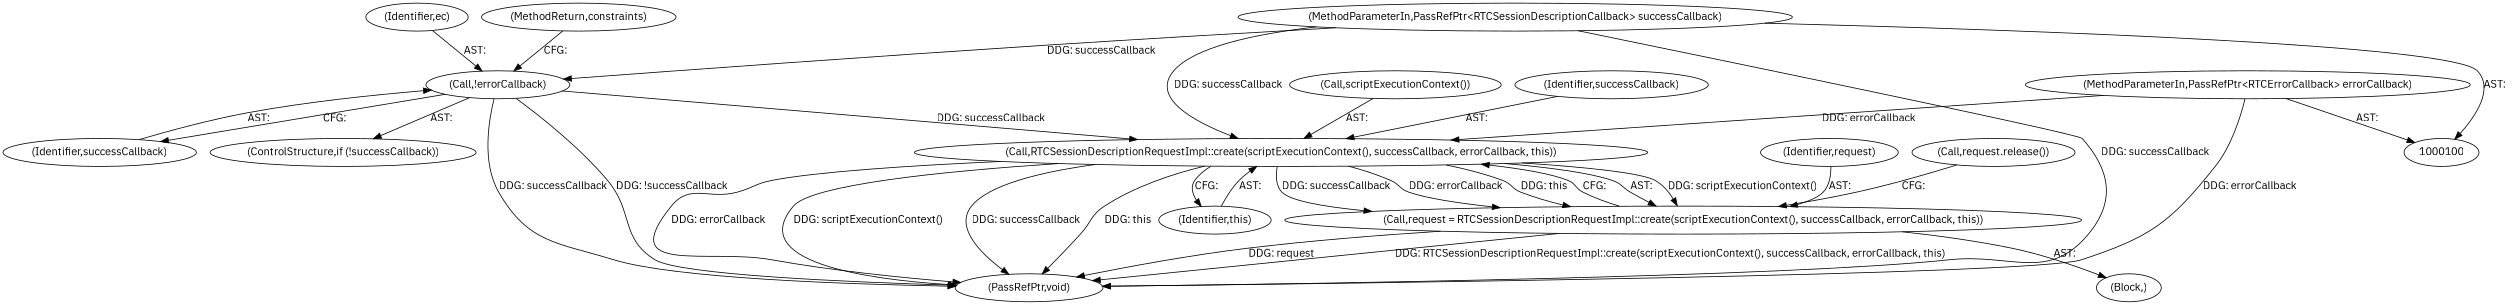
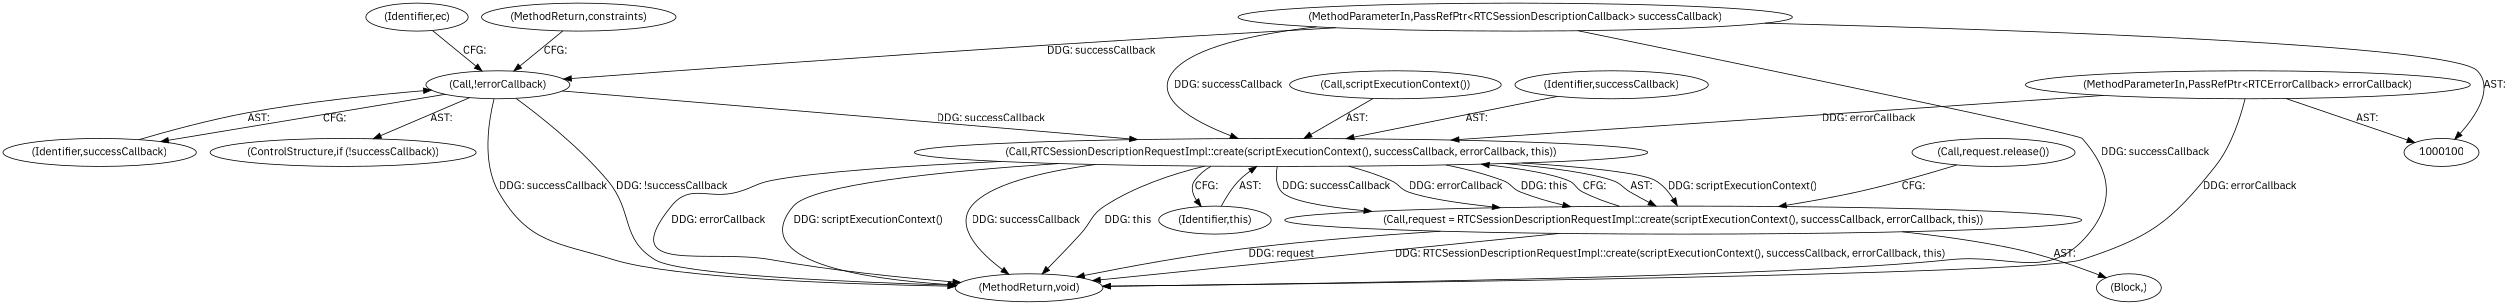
(476, 51) -> (476, 51)
(1829, 152) -> none
(1029, 288) -> (1029, 288)
